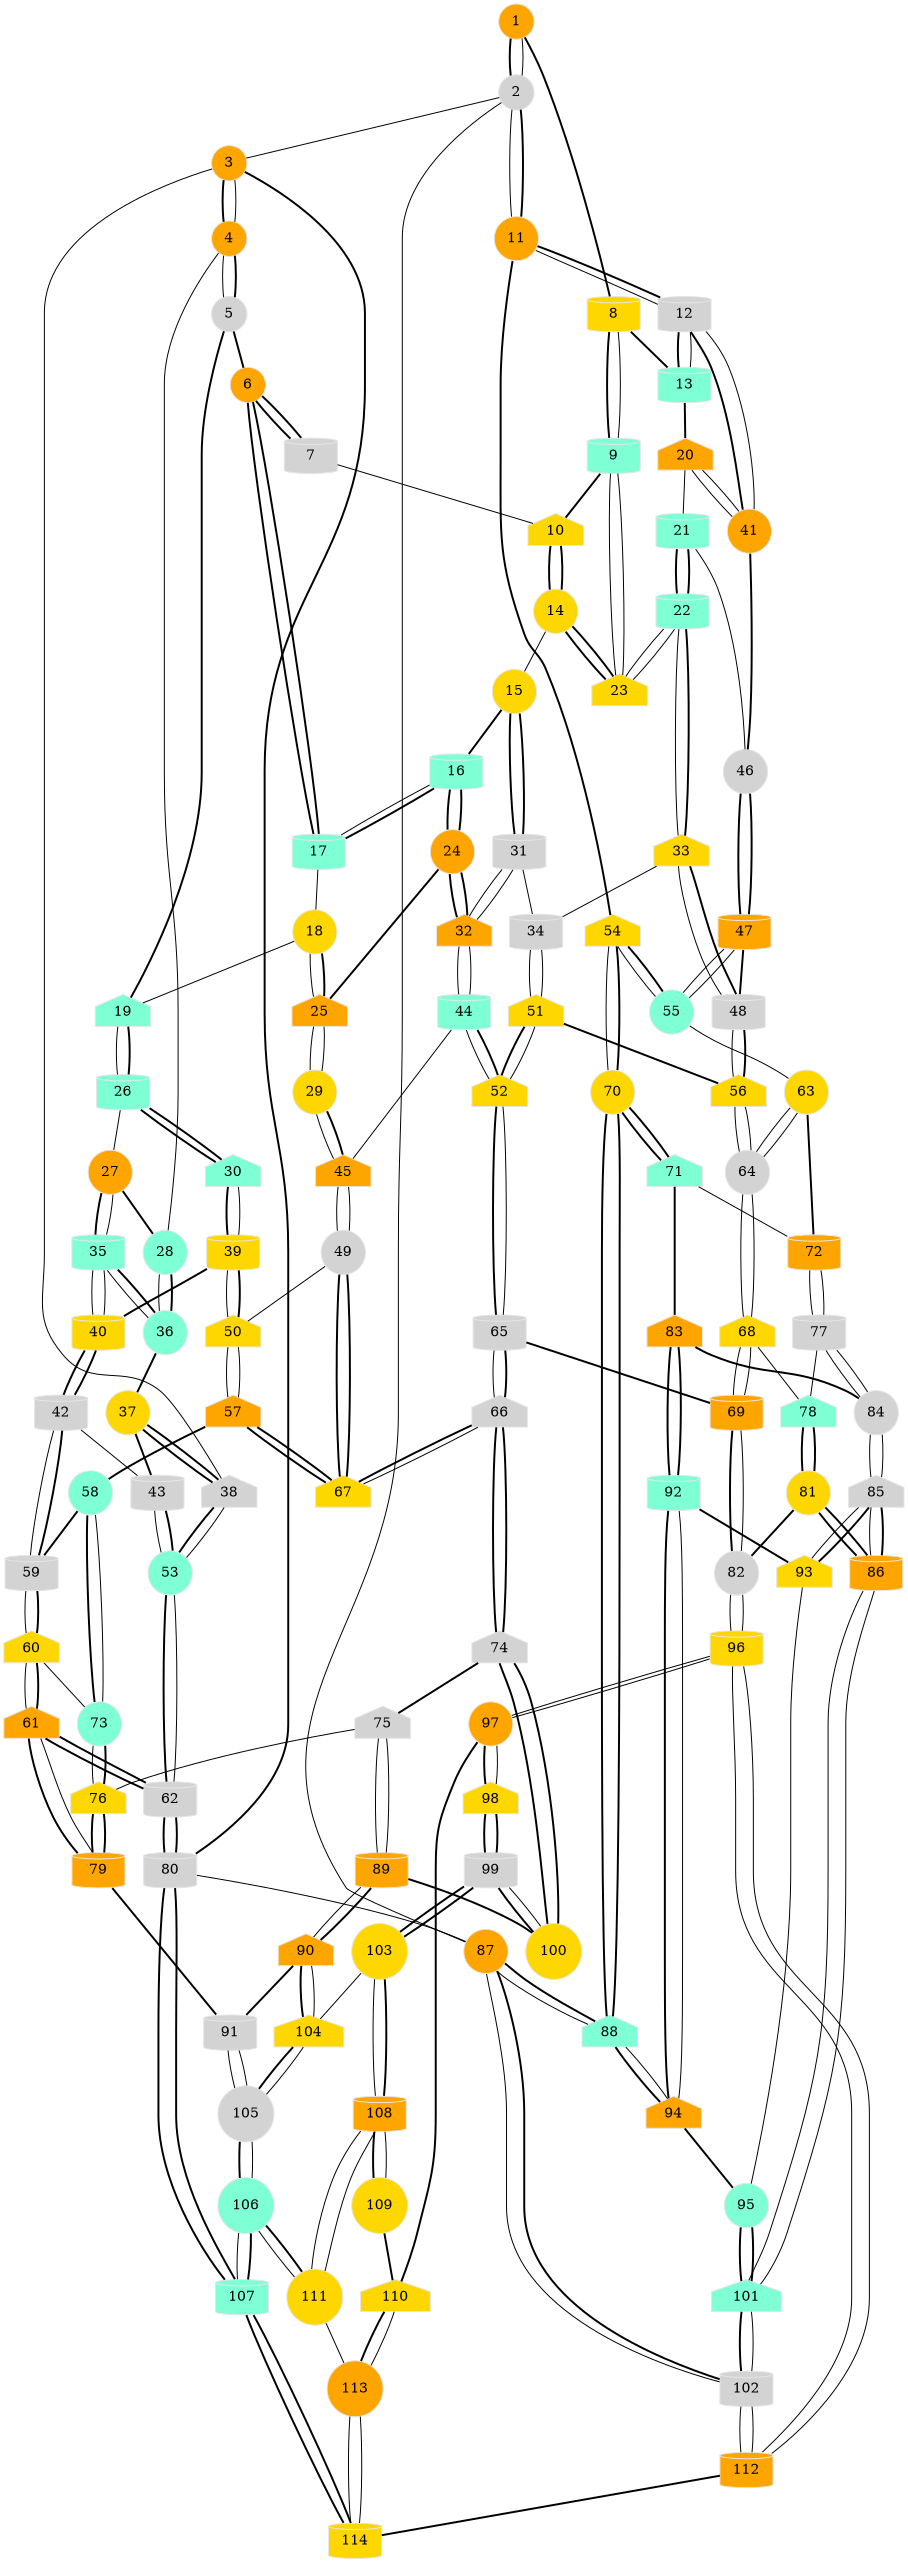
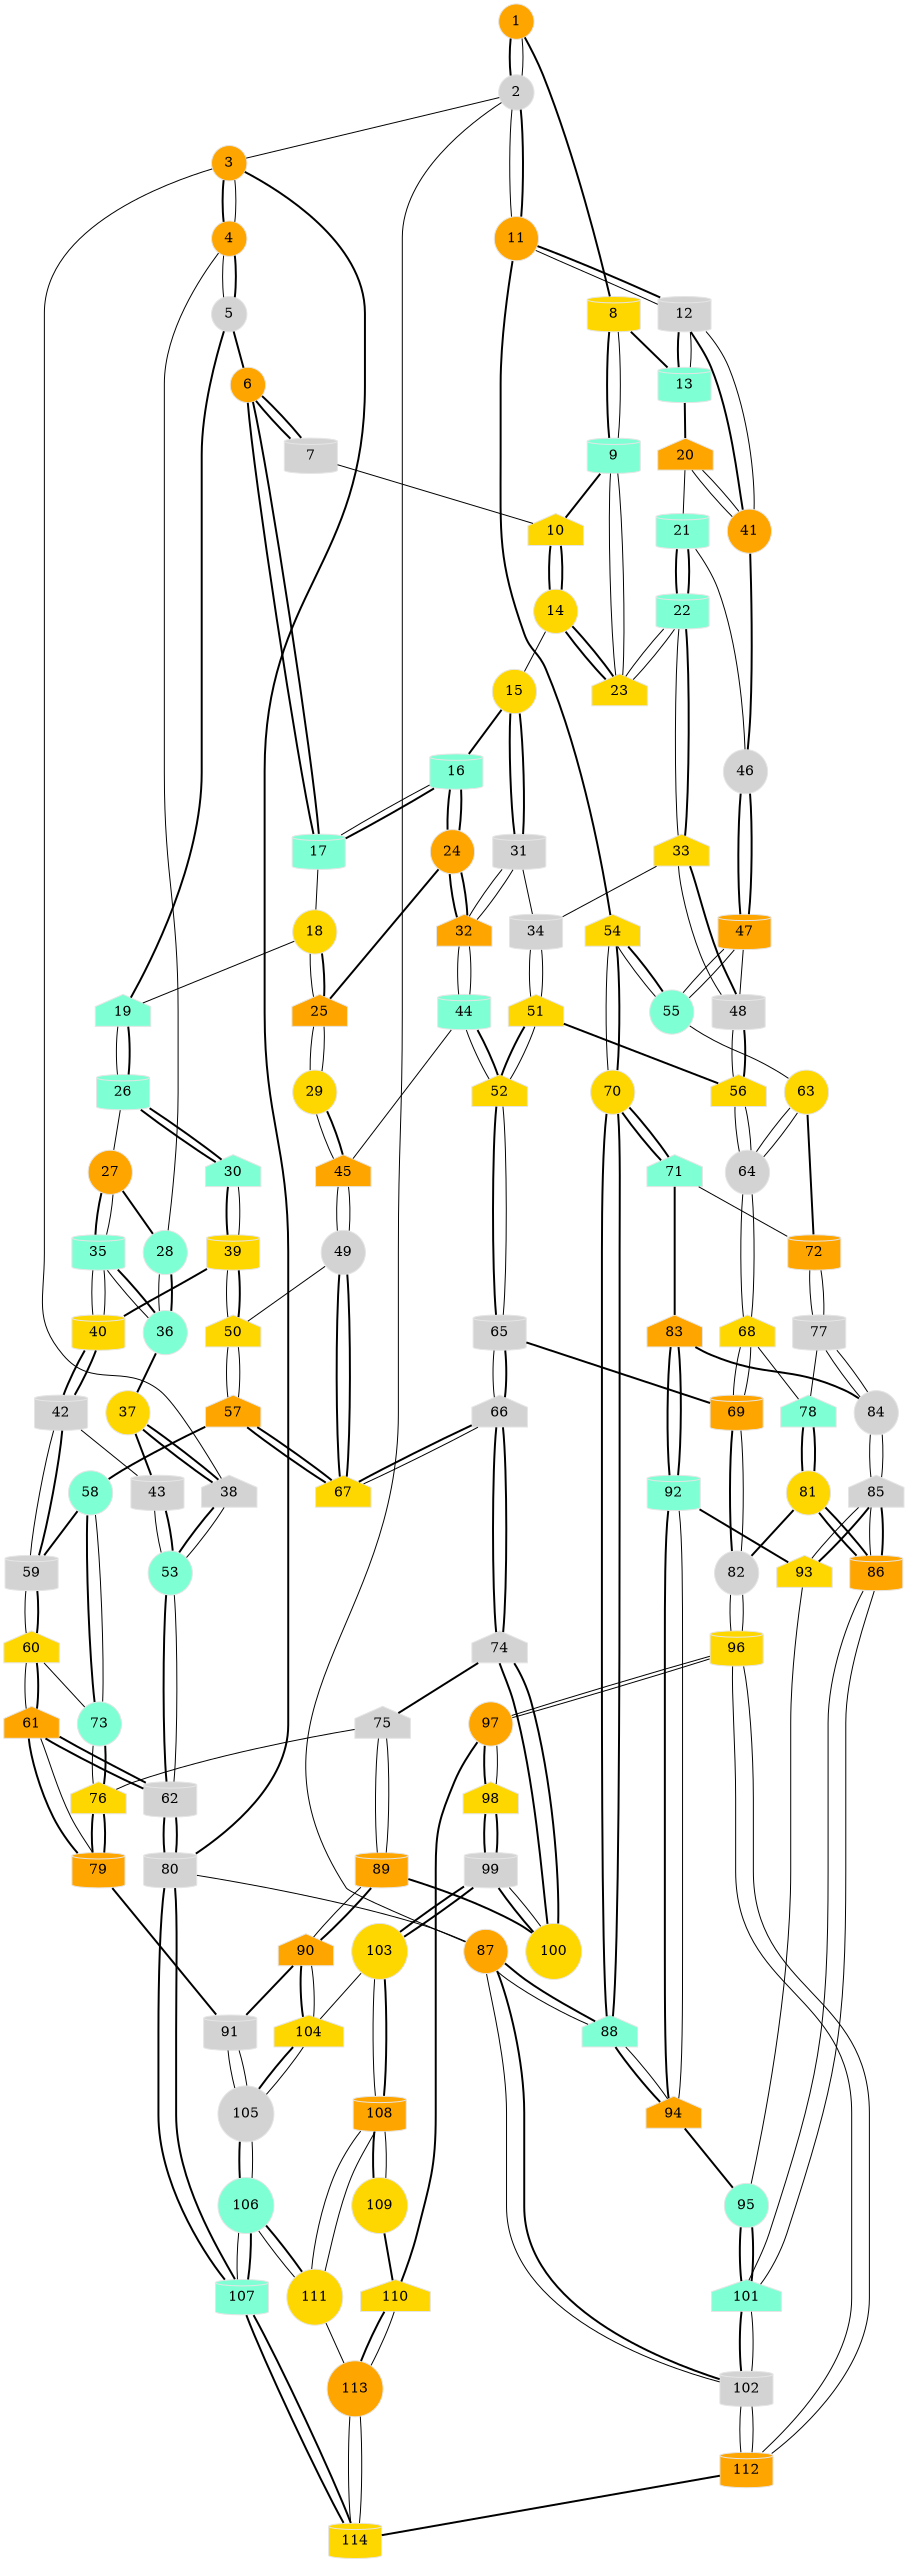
(742, 972) -> (742, 972)
